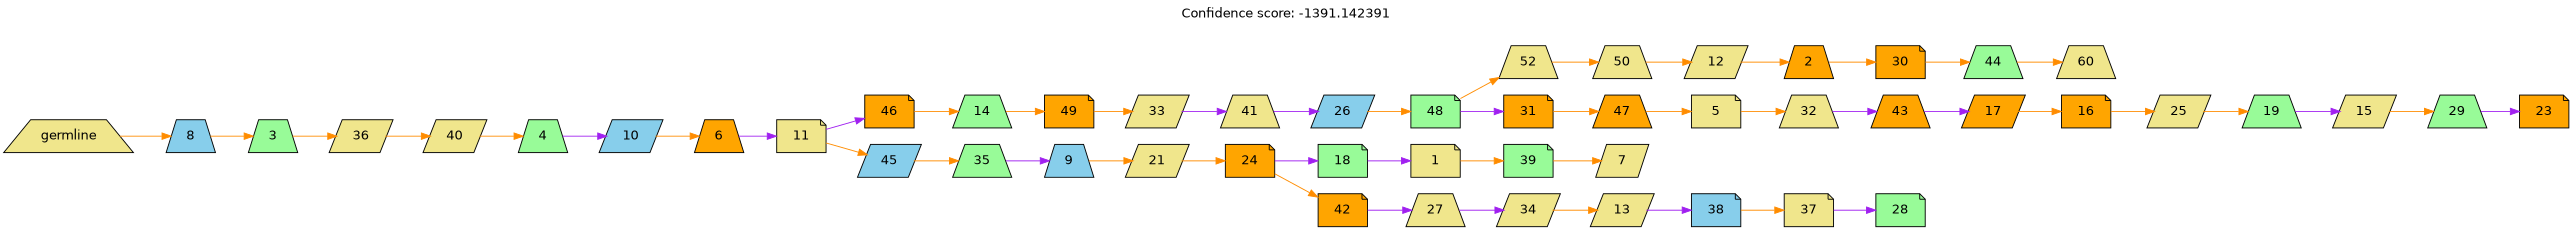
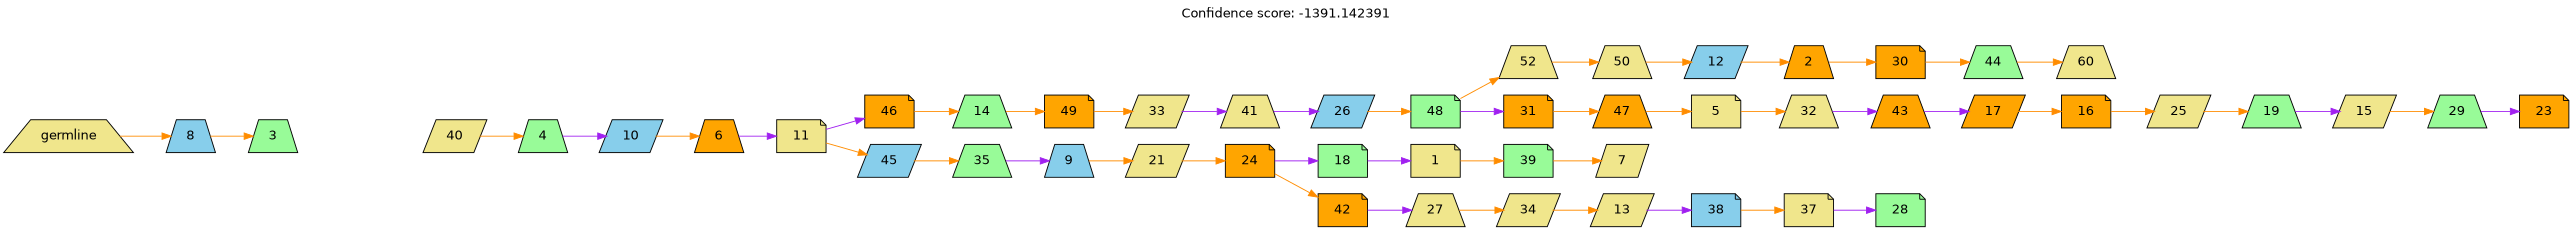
(1716, 62) -> (1716, 62)
(361, 136) -> none
(1477, 210) -> (1477, 210)
